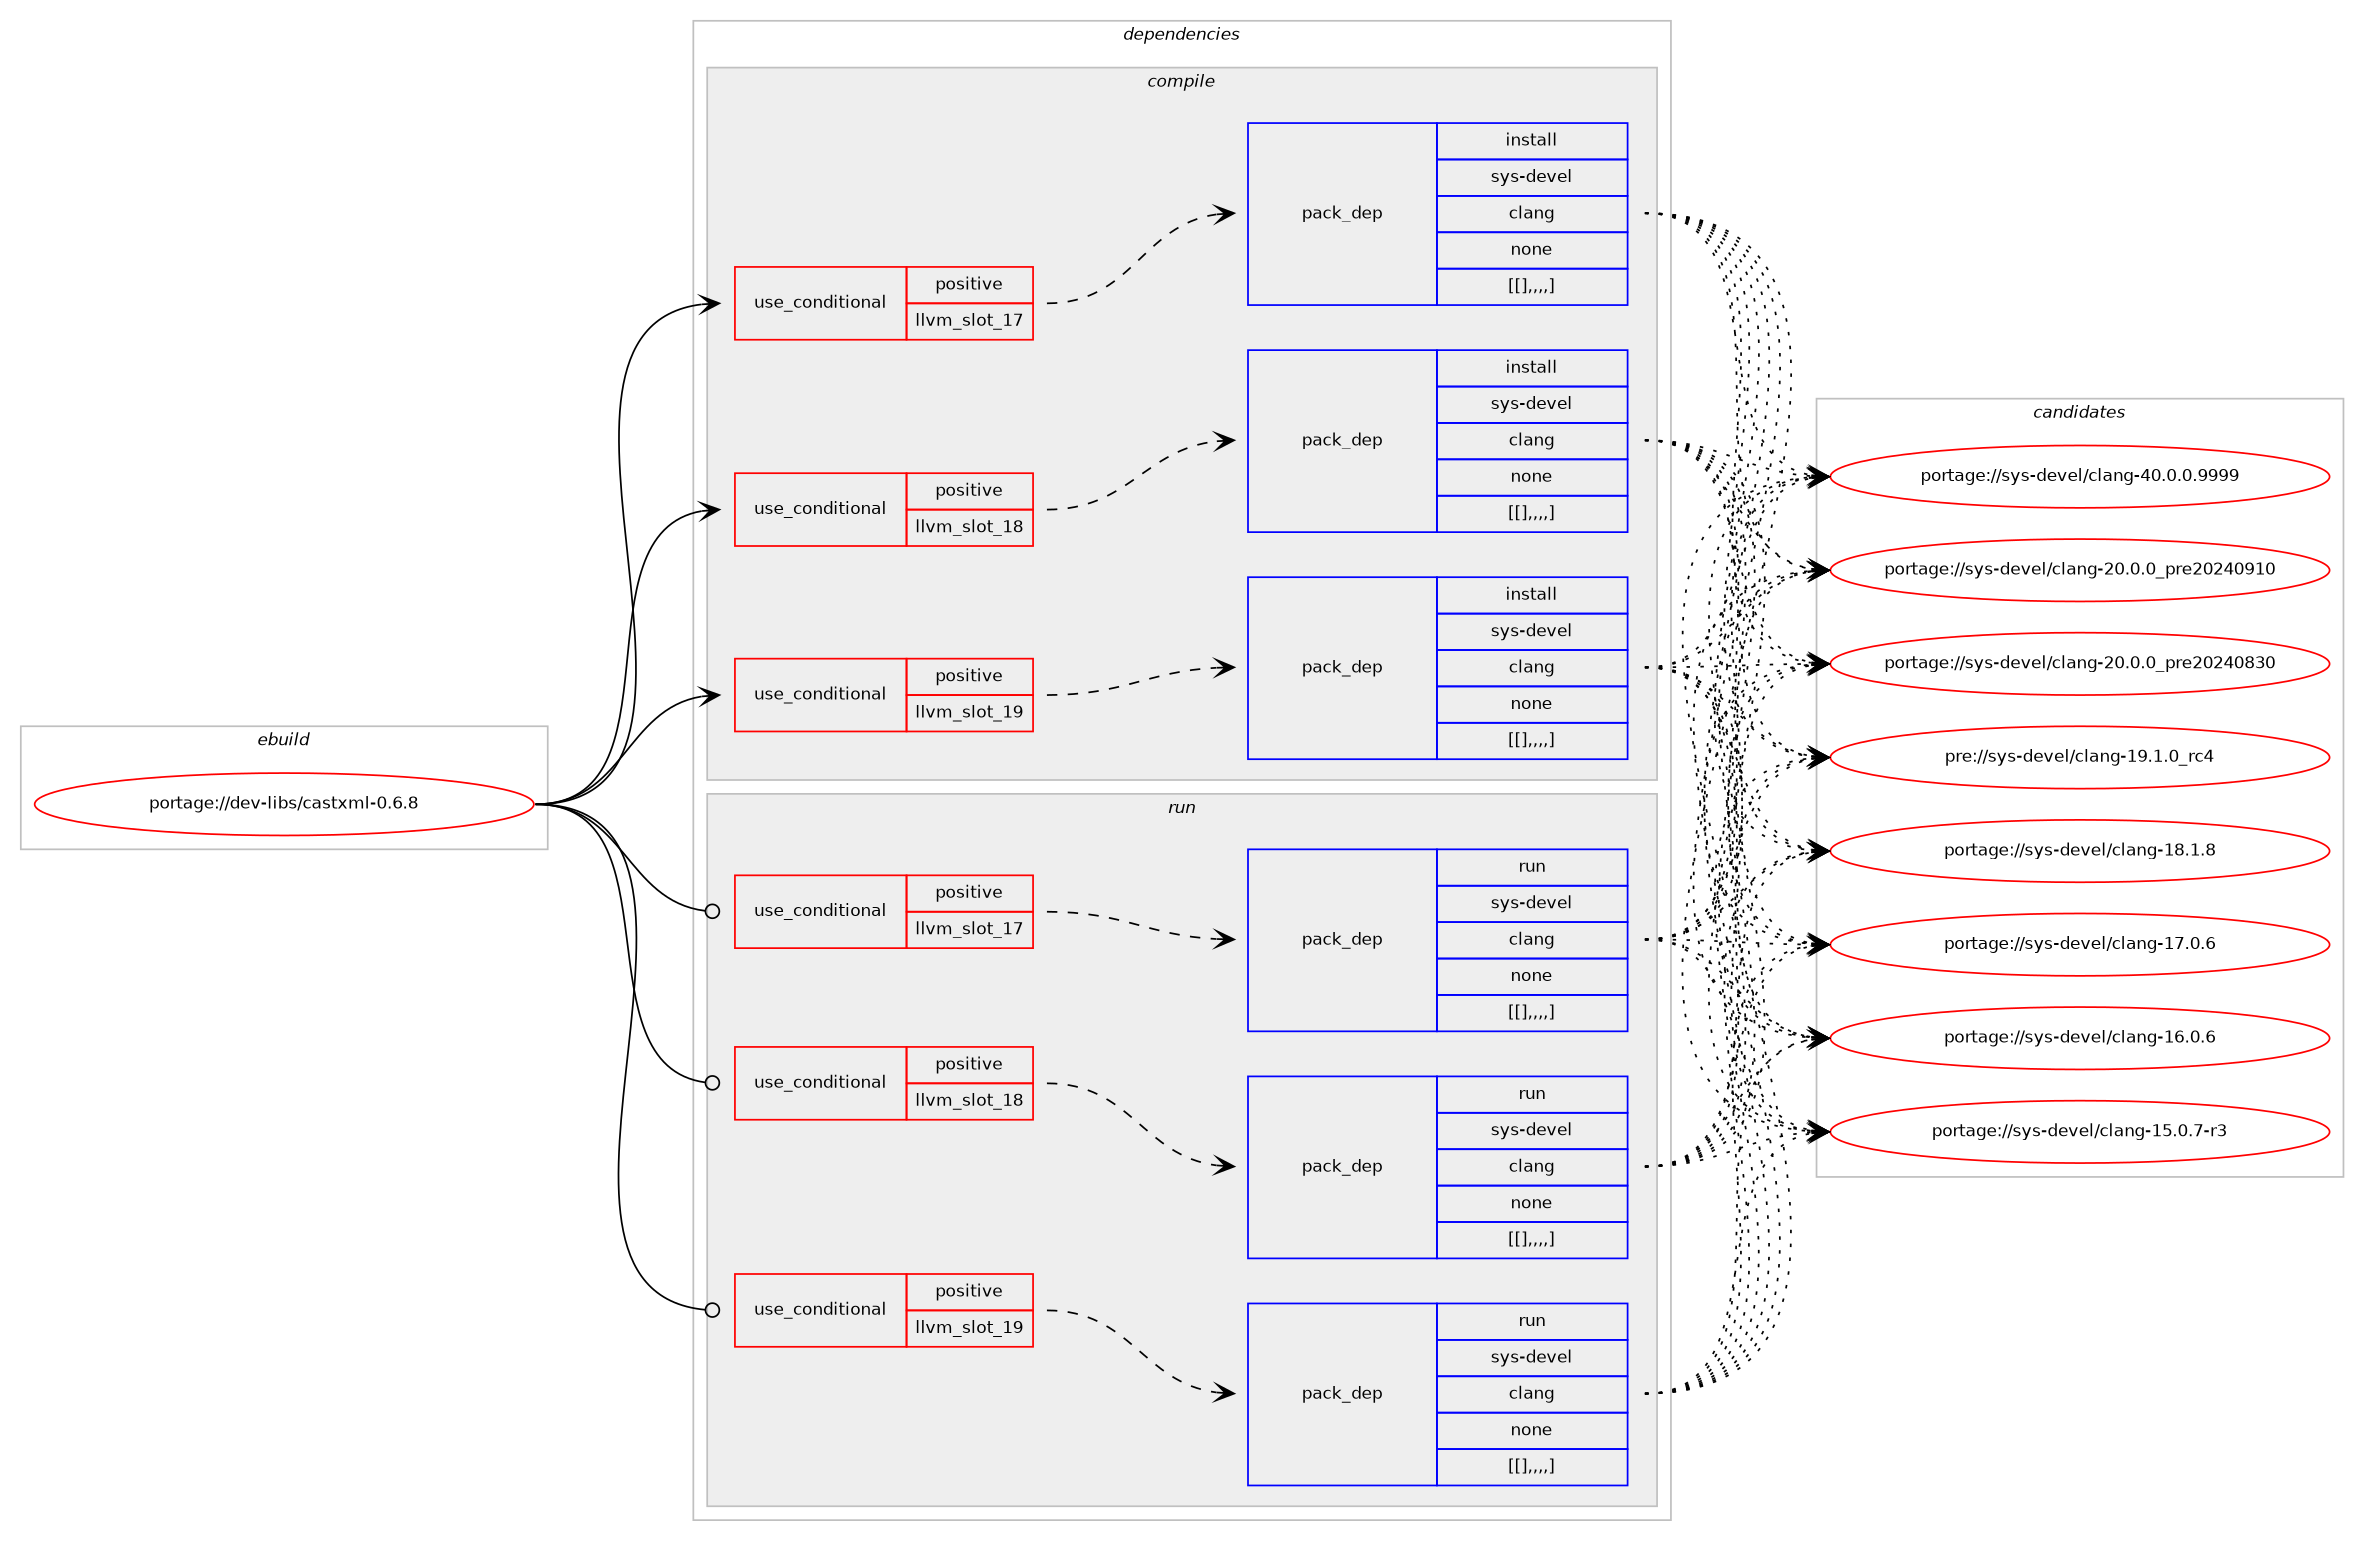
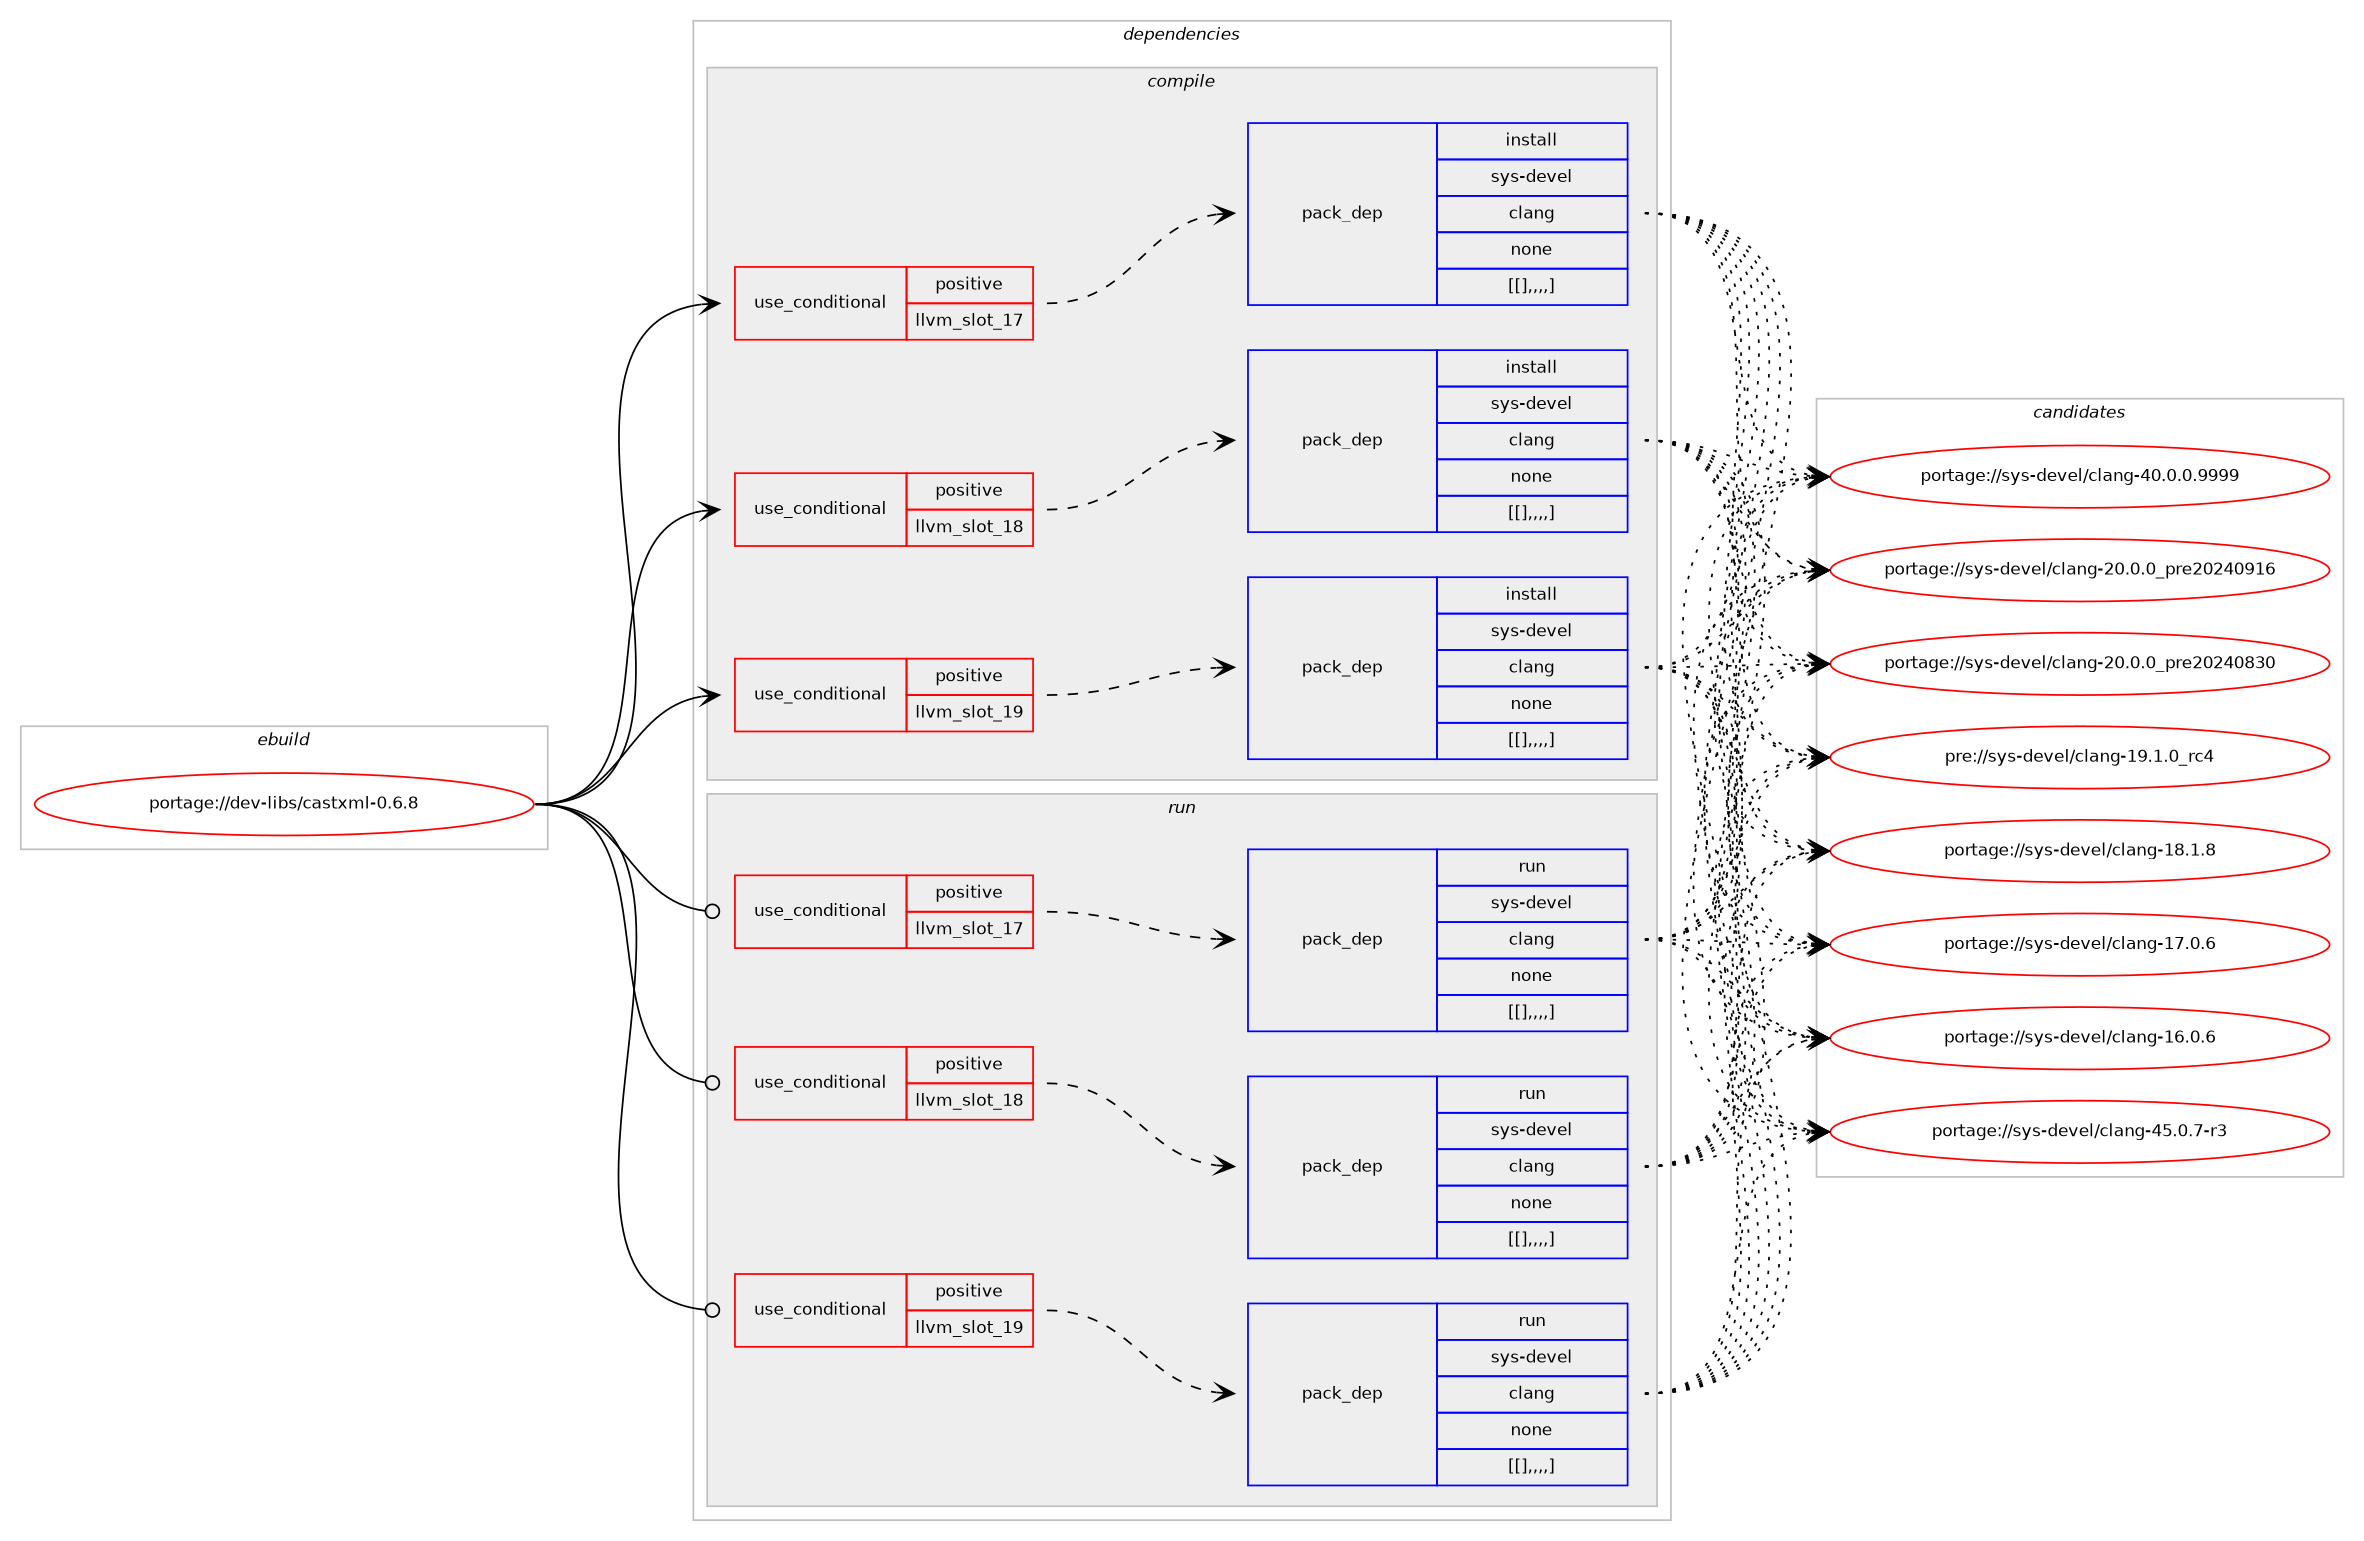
(2080, 570) -> (2080, 570)
(2080, 1132) -> (2080, 1132)
